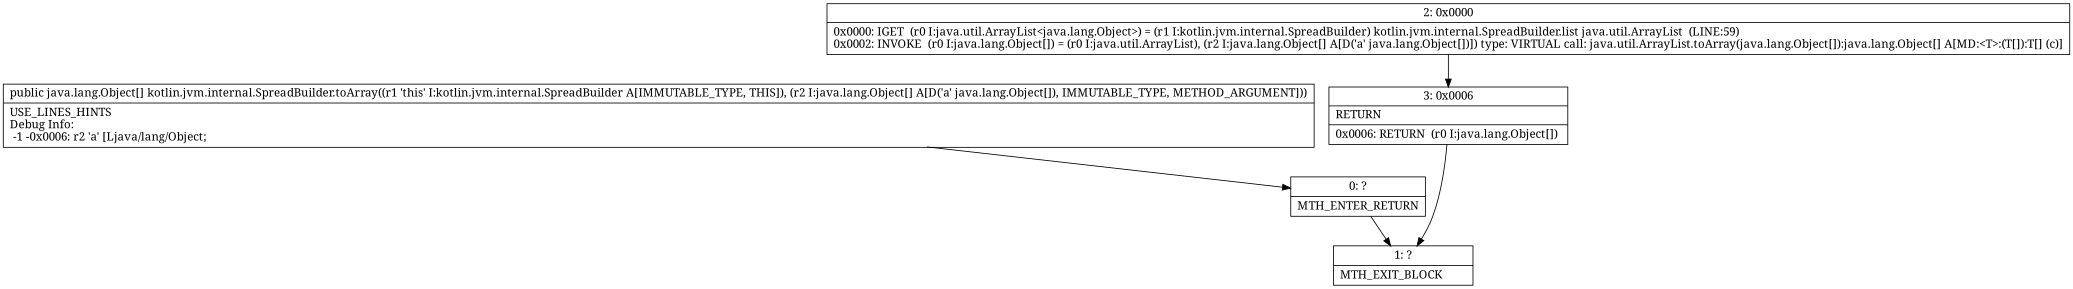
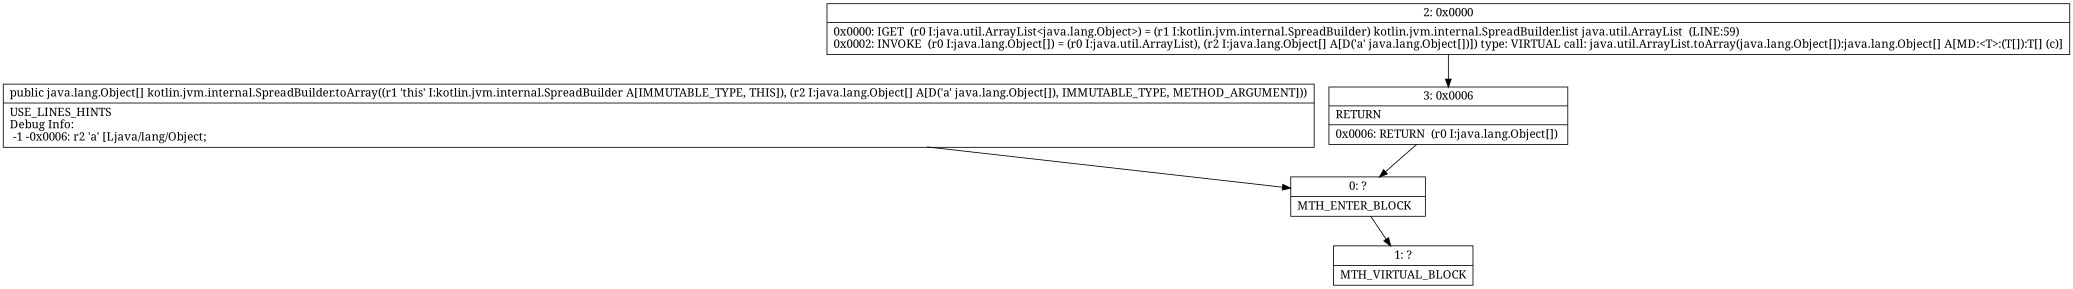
(1440, 193) -> (1401, 158)
(1358, 206) -> (1354, 206)
(1391, 275) -> (1403, 275)
